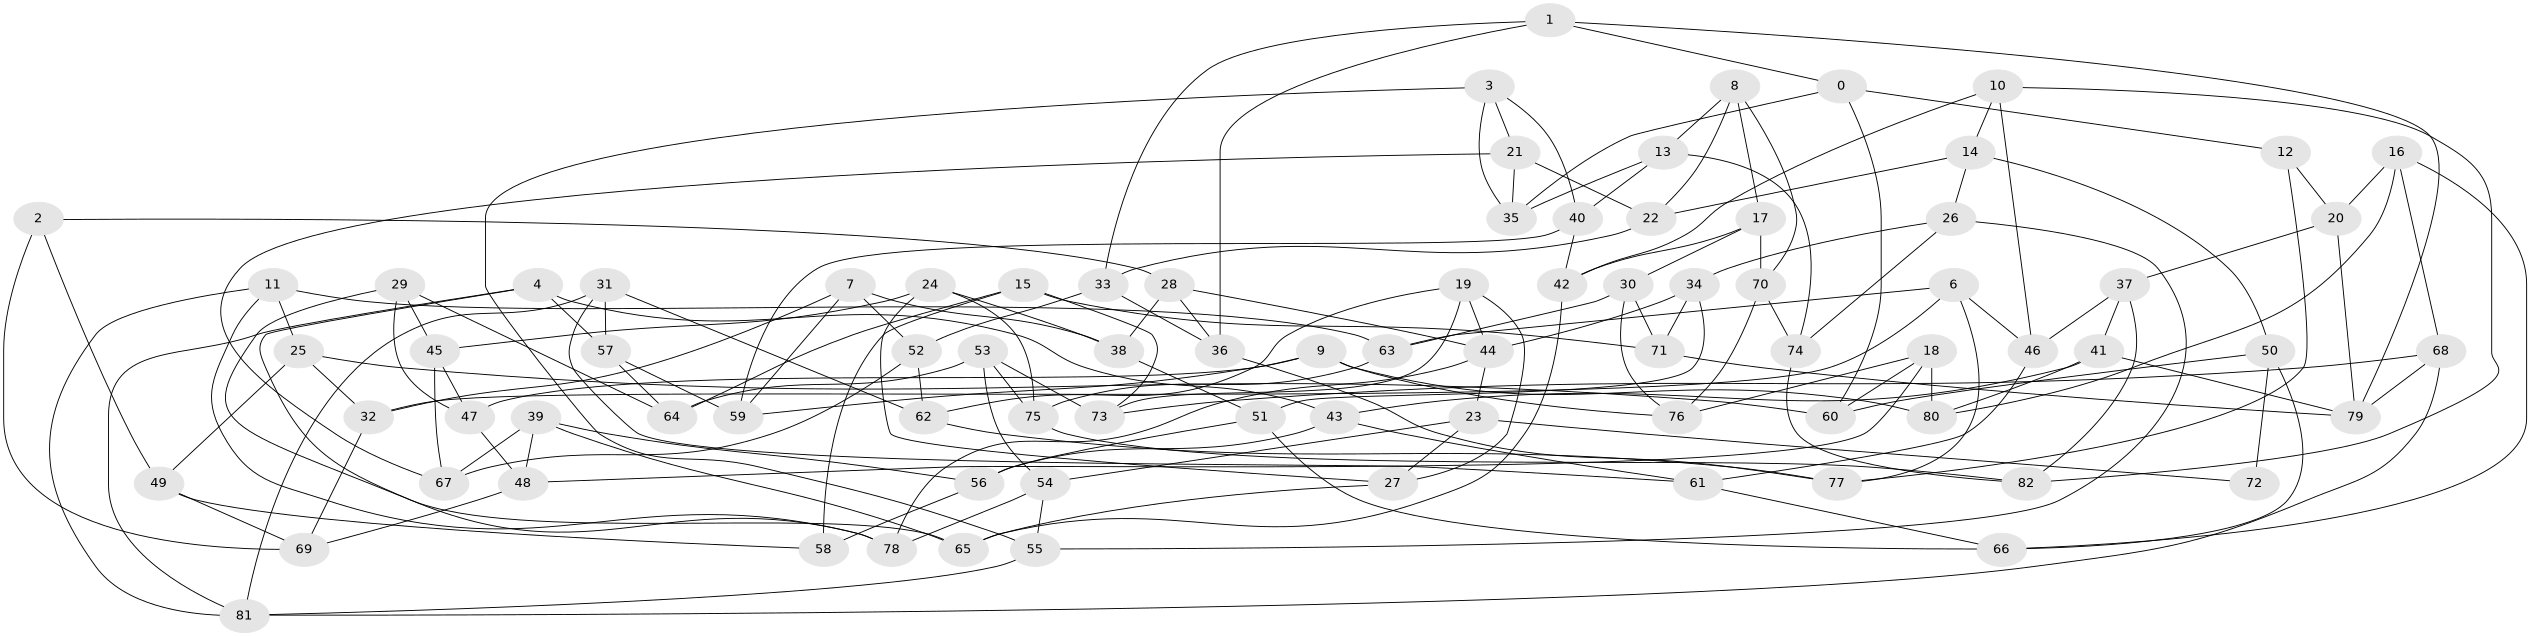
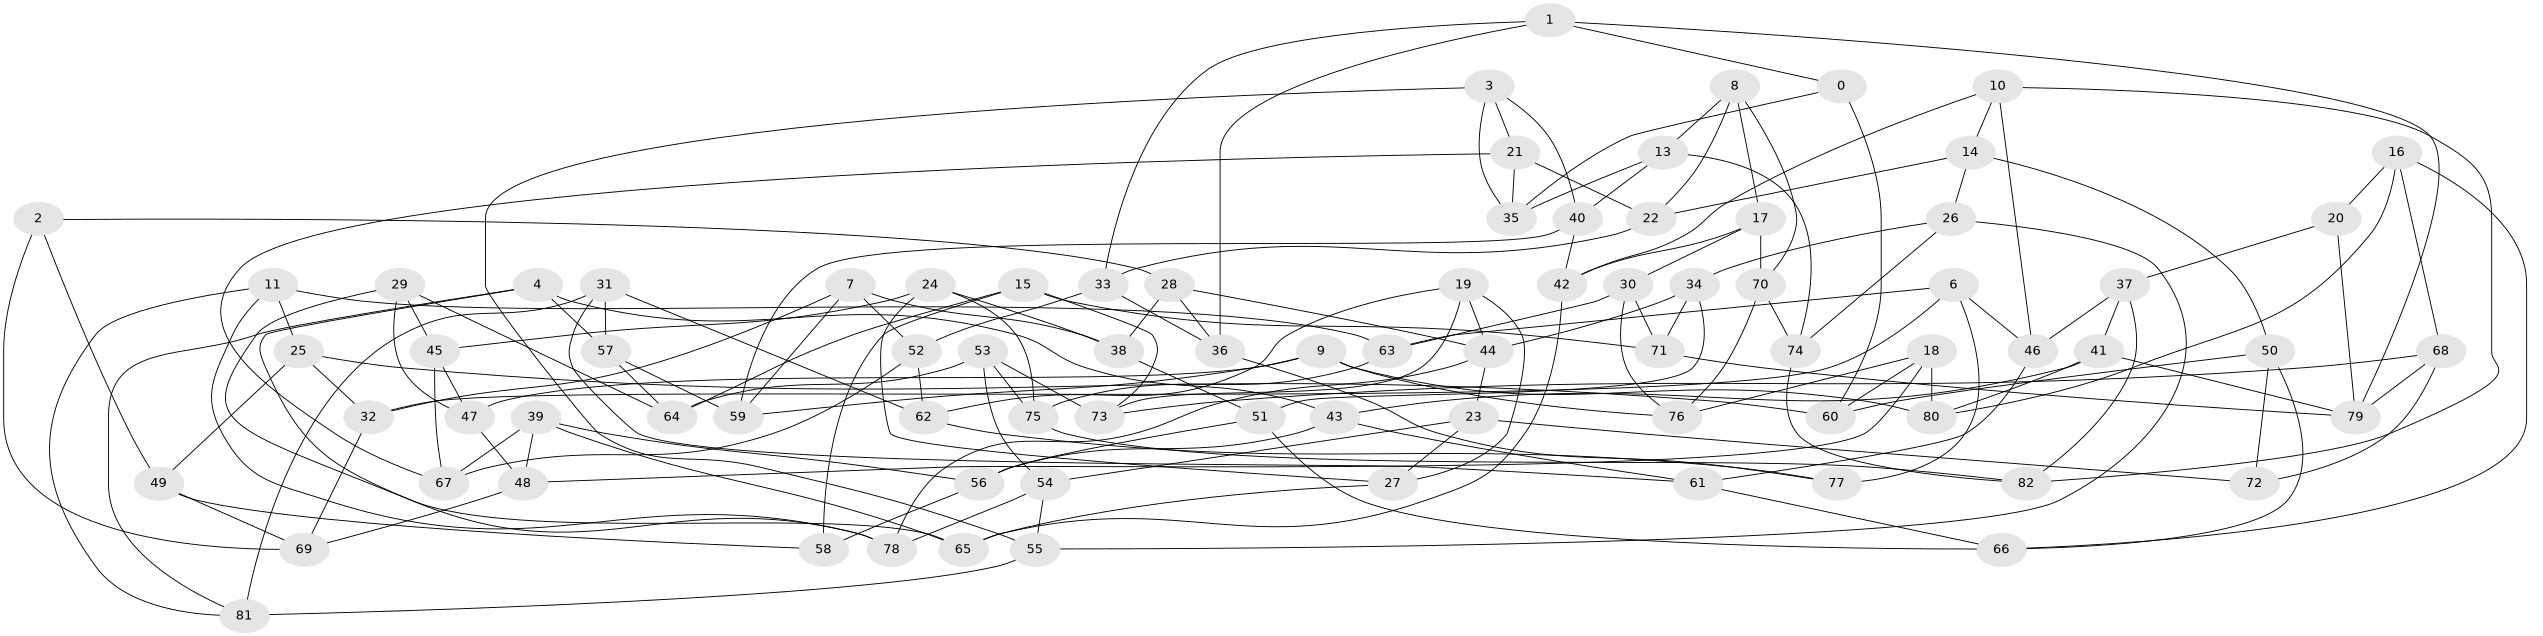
(2286, 153) -> none
(1394, 602) -> (2373, 445)
